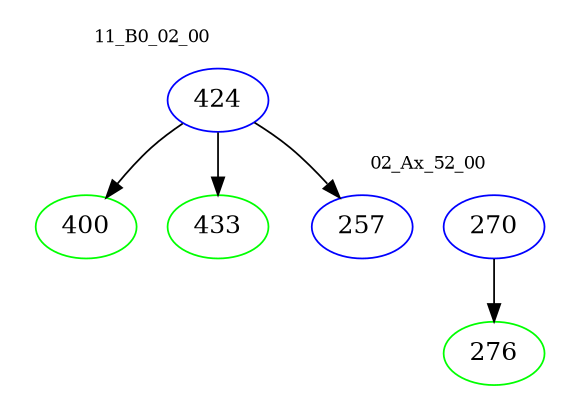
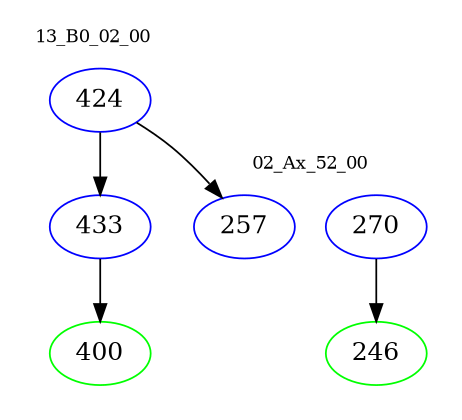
(152, 38) -> (93, 38)
(148, 151) -> (100, 282)
(218, 227) -> (100, 227)
(494, 353) -> (376, 353)
